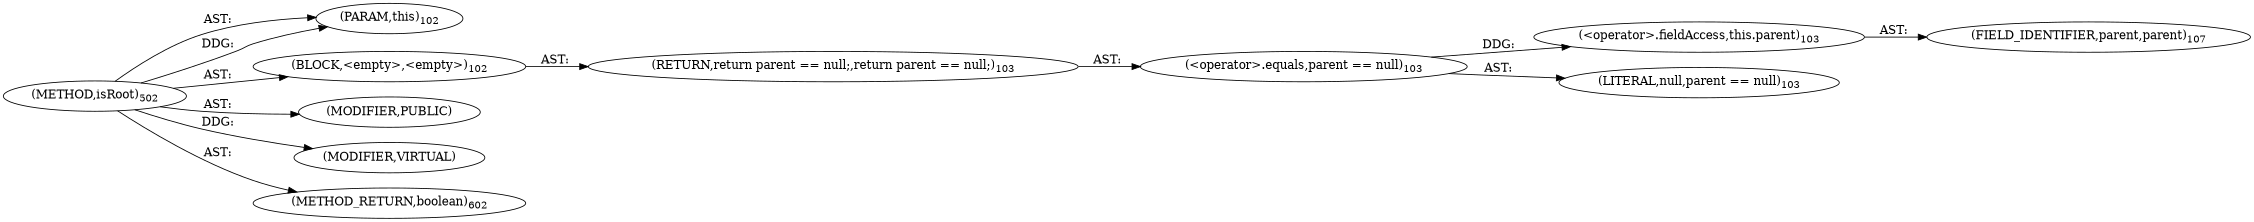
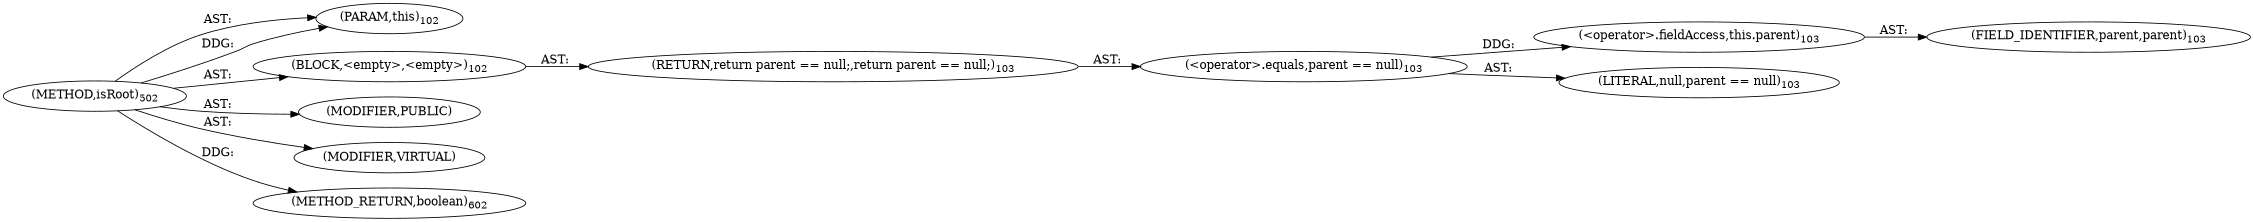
(2197, 36) -> (2197, 36)
(220, 123) -> (220, 123)
(220, 153) -> (220, 153)
